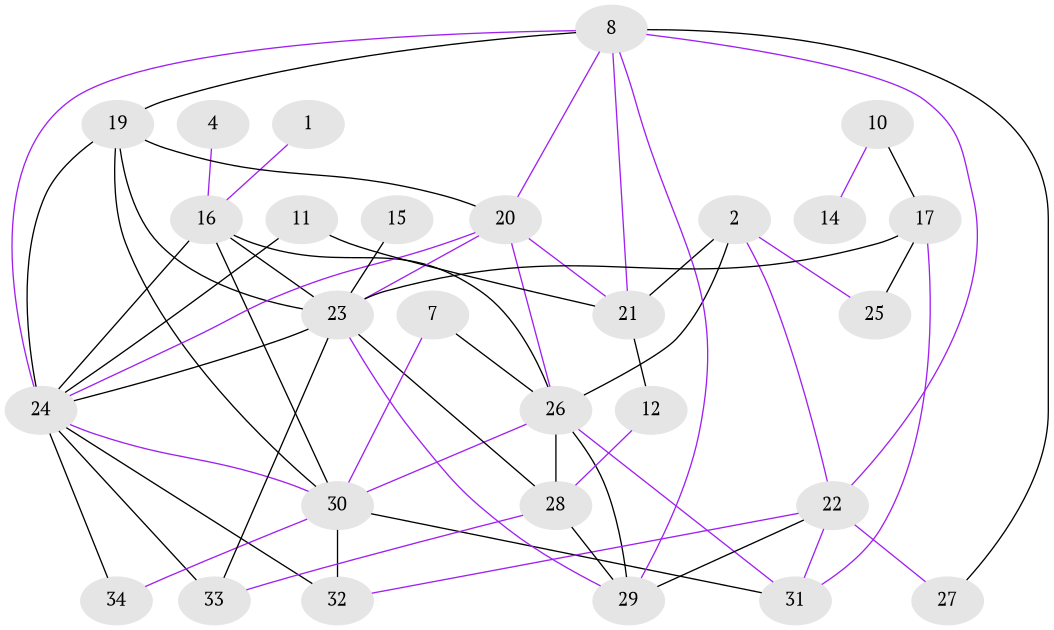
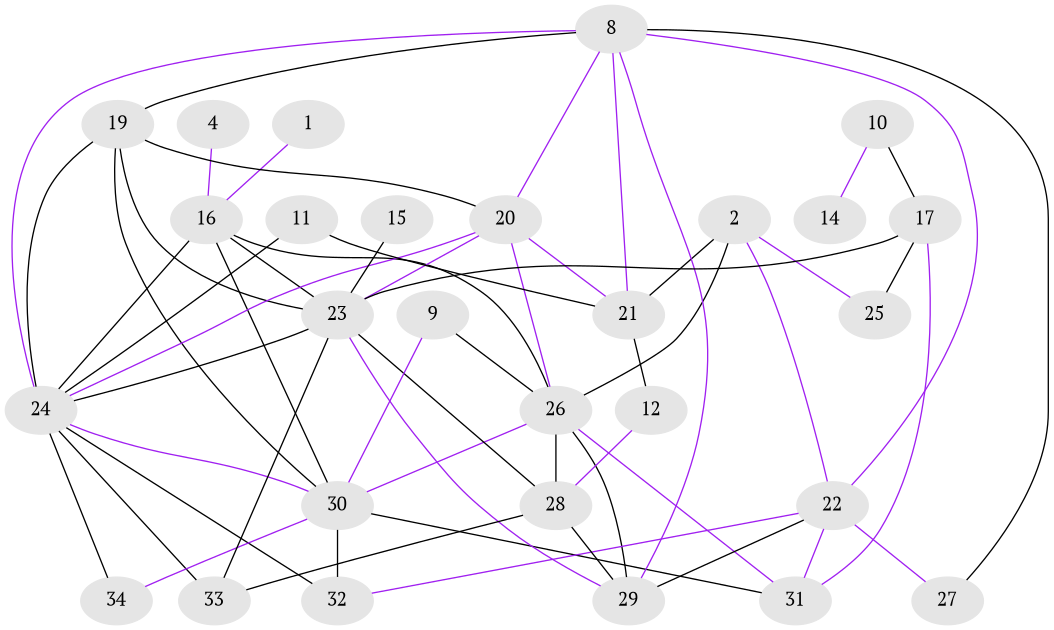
(433, 315) -> (433, 315)
(384, 551) -> (384, 551)
